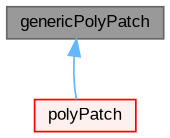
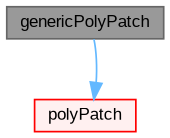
(74, 78) -> (96, 61)
